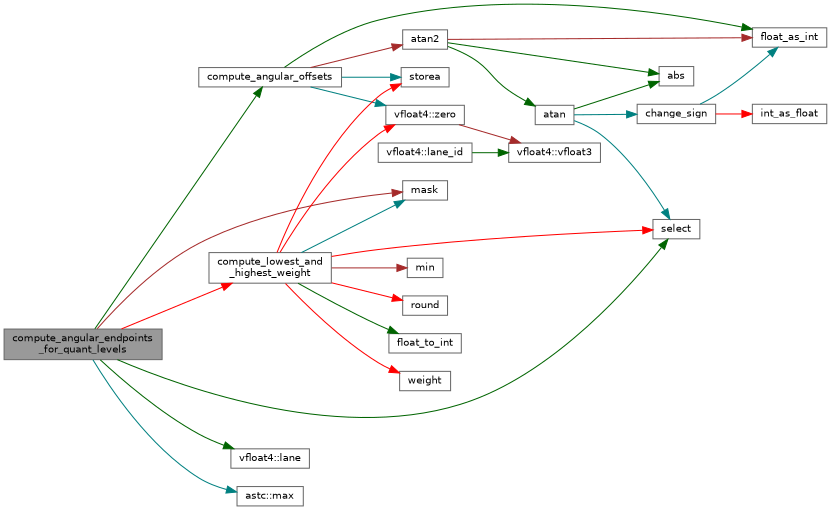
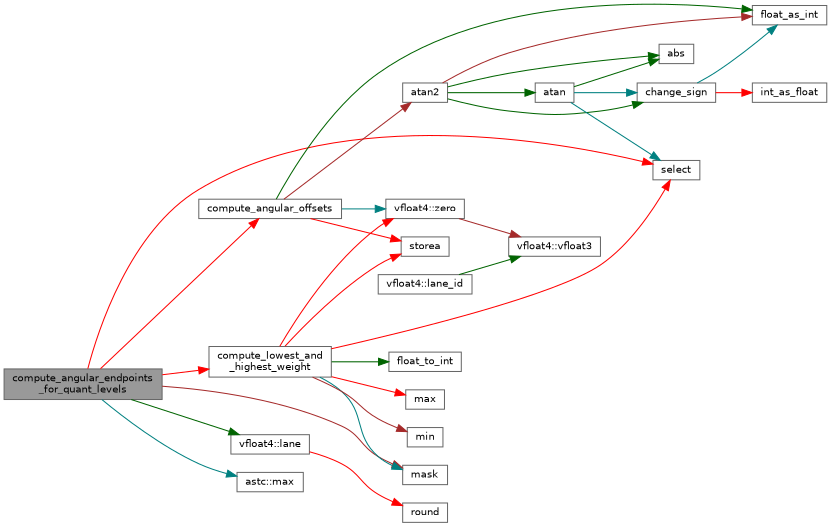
(366, 77) -> (351, 229)
none -> (540, 114)
(176, 212) -> (176, 297)
(362, 290) -> (354, 472)
(425, 381) -> (425, 400)
(414, 414) -> (294, 152)
